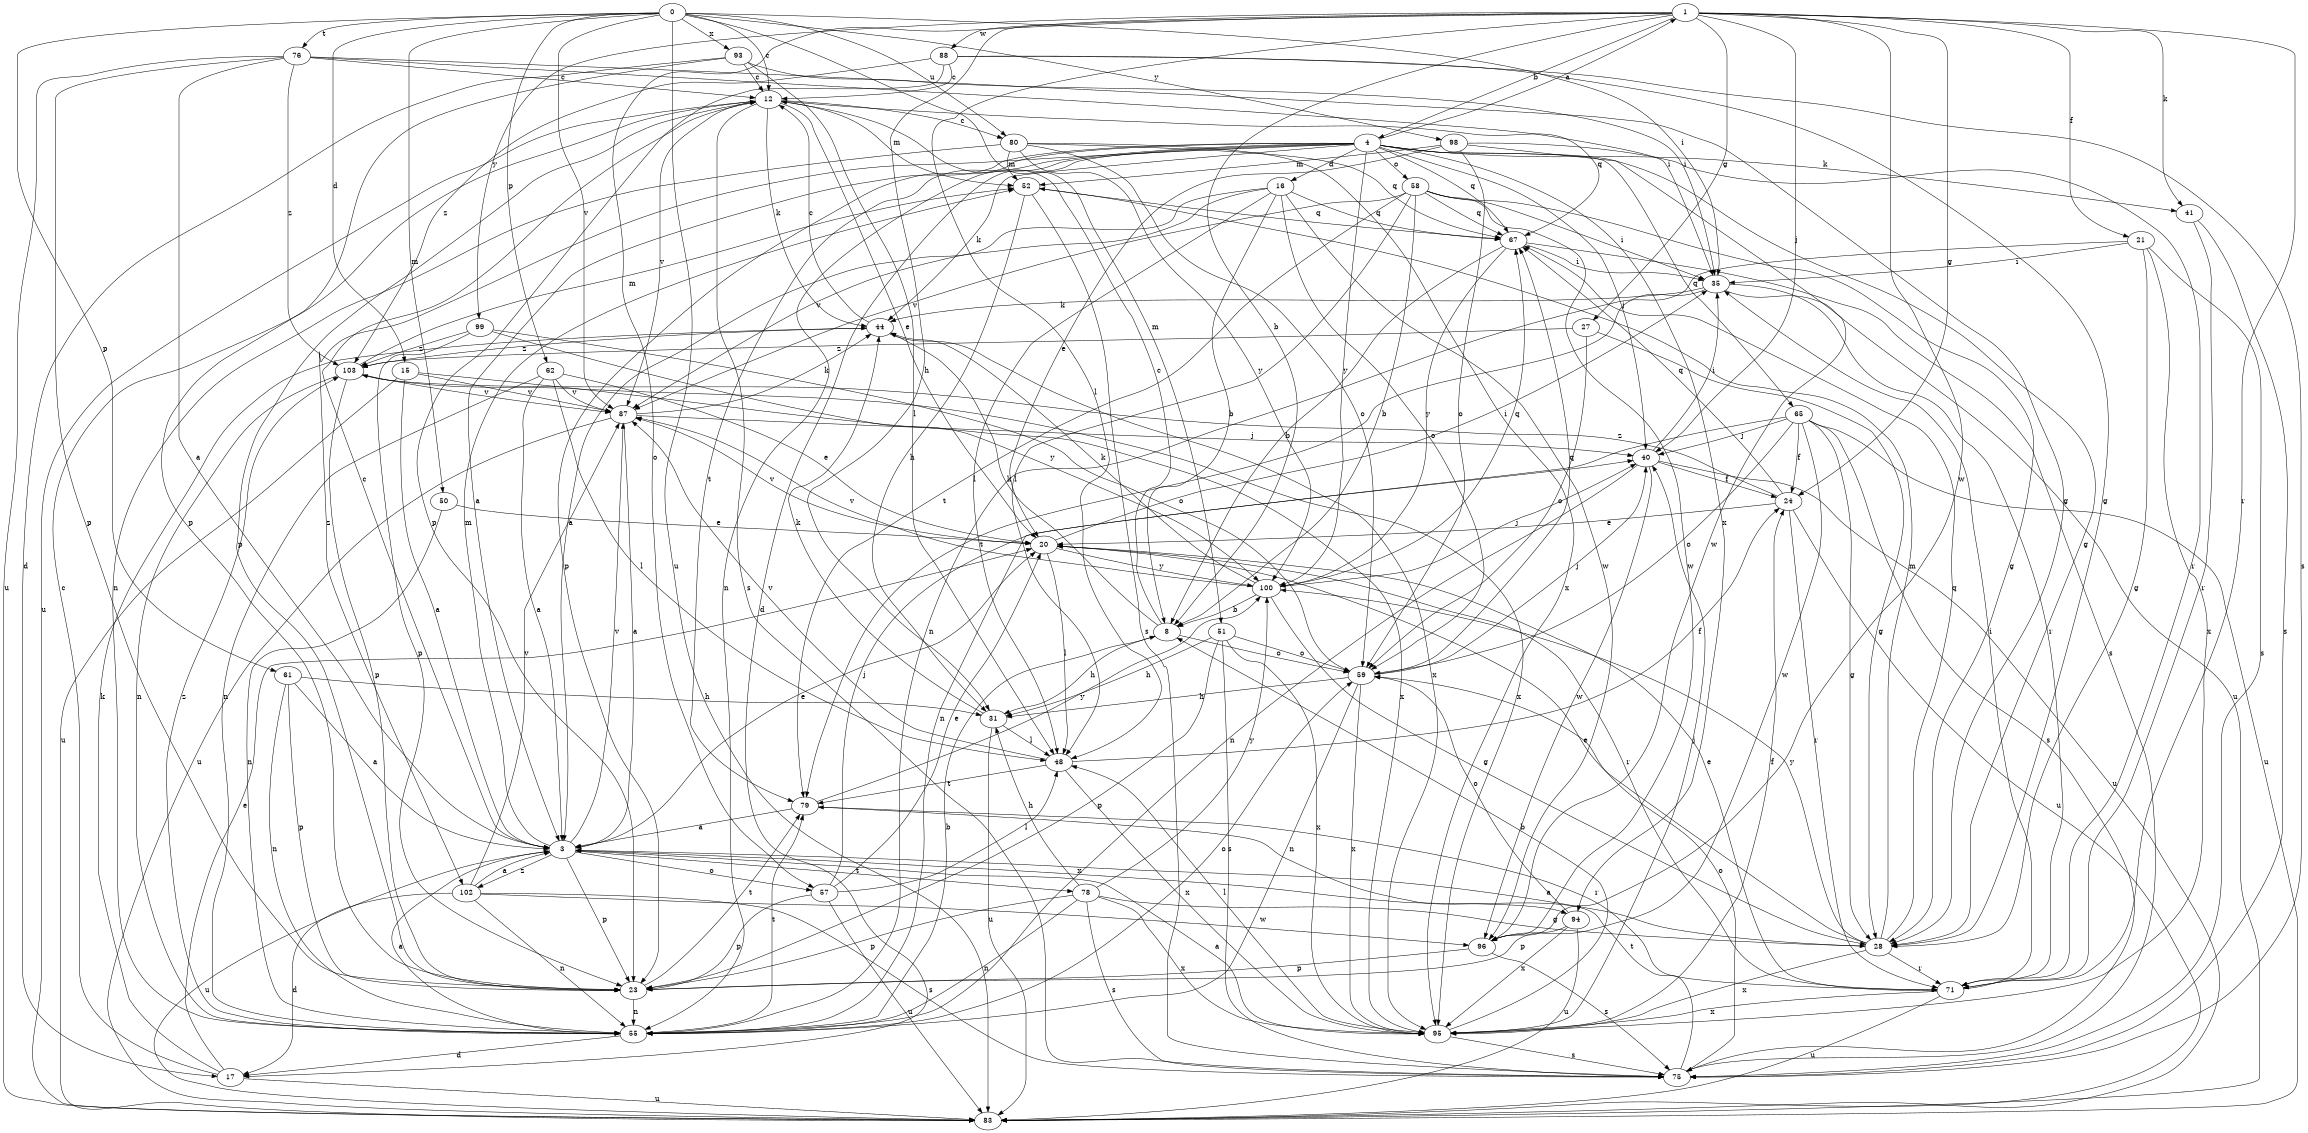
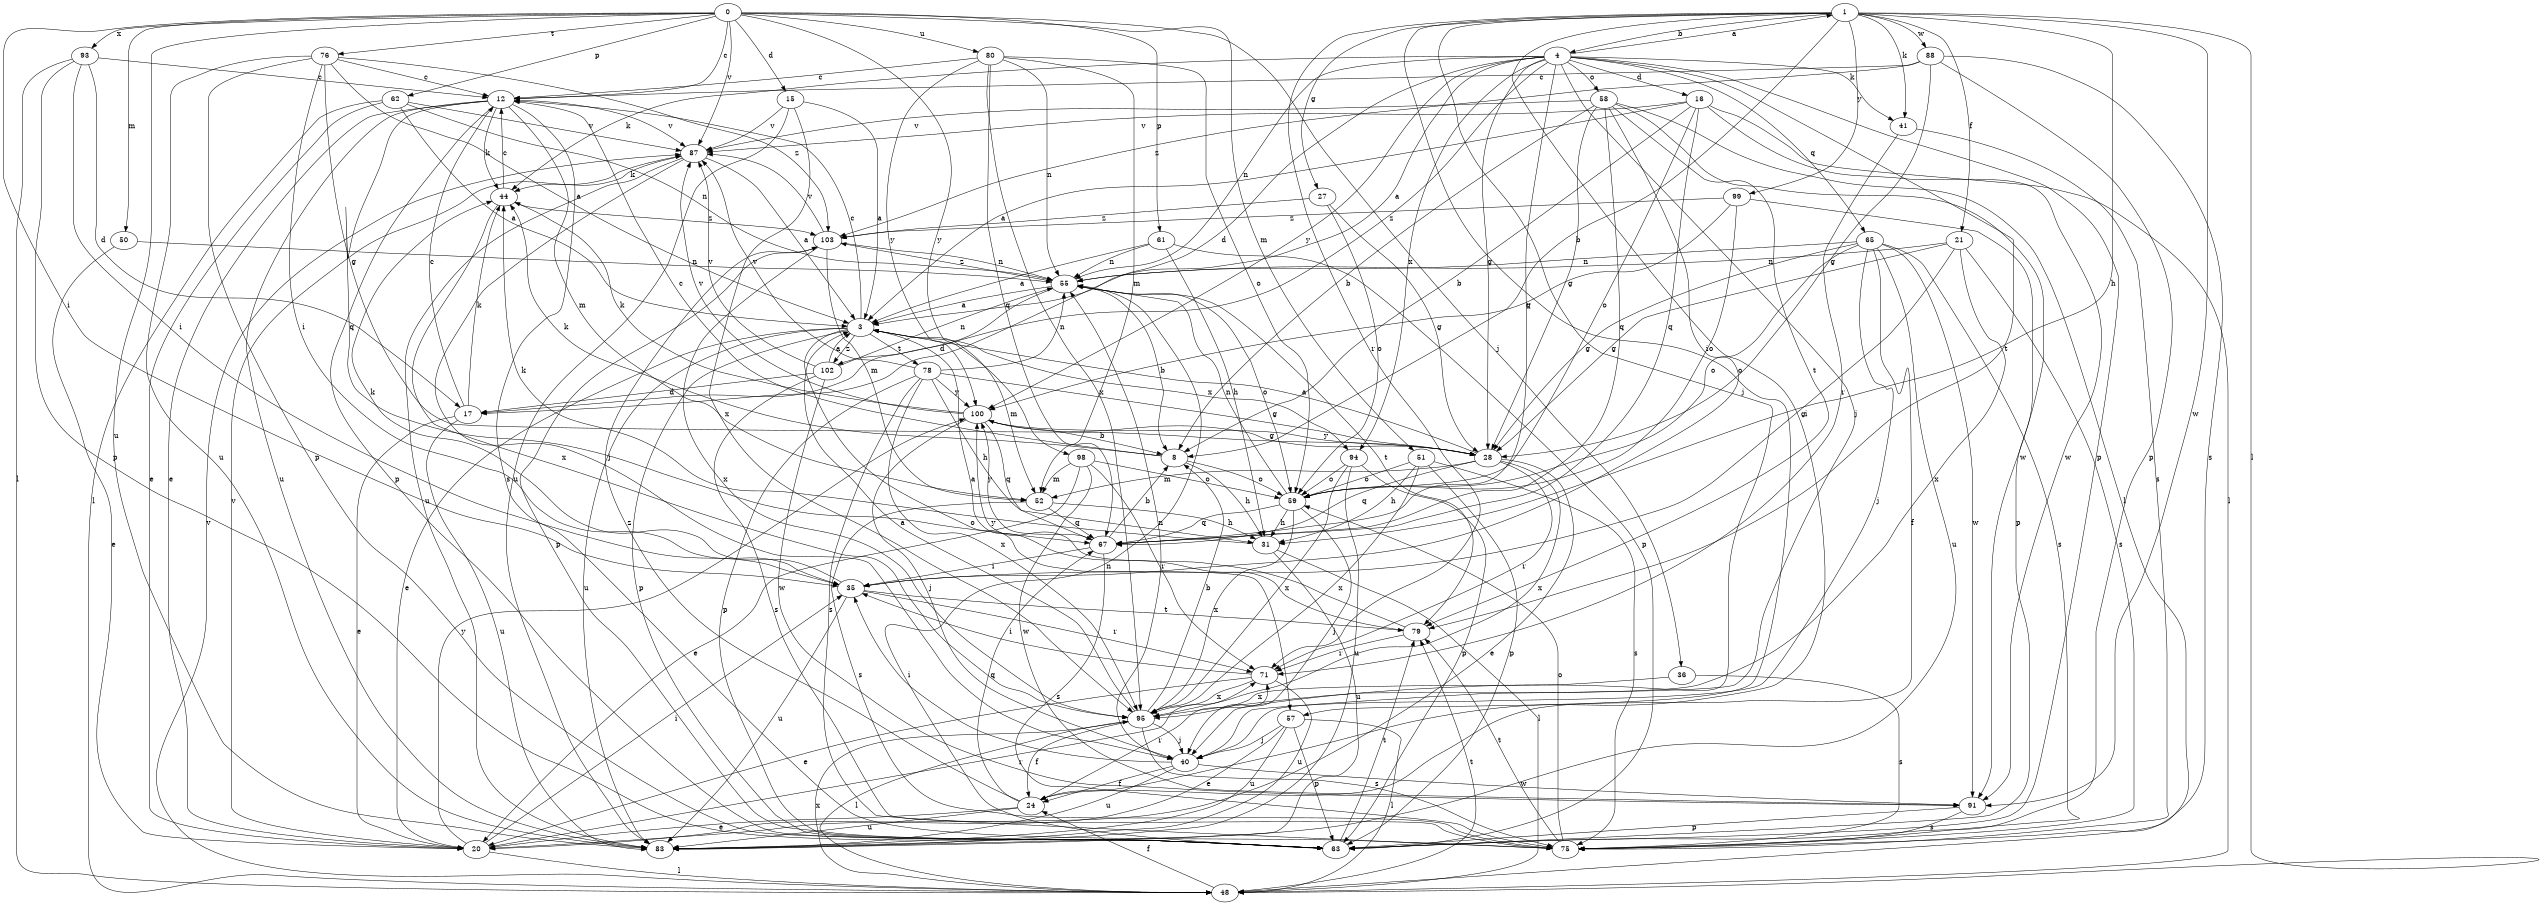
(913, 114) -> (749, 81)
(614, 639) -> (778, 303)
none -> (1682, 676)
(1482, 947) -> (1972, 806)
(634, 990) -> (1336, 850)
